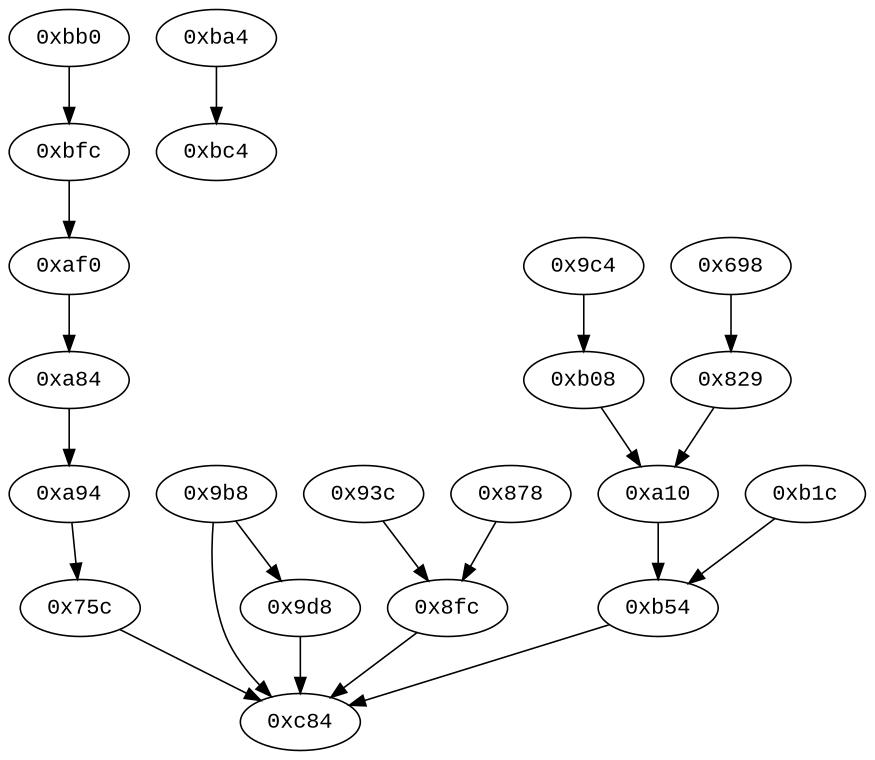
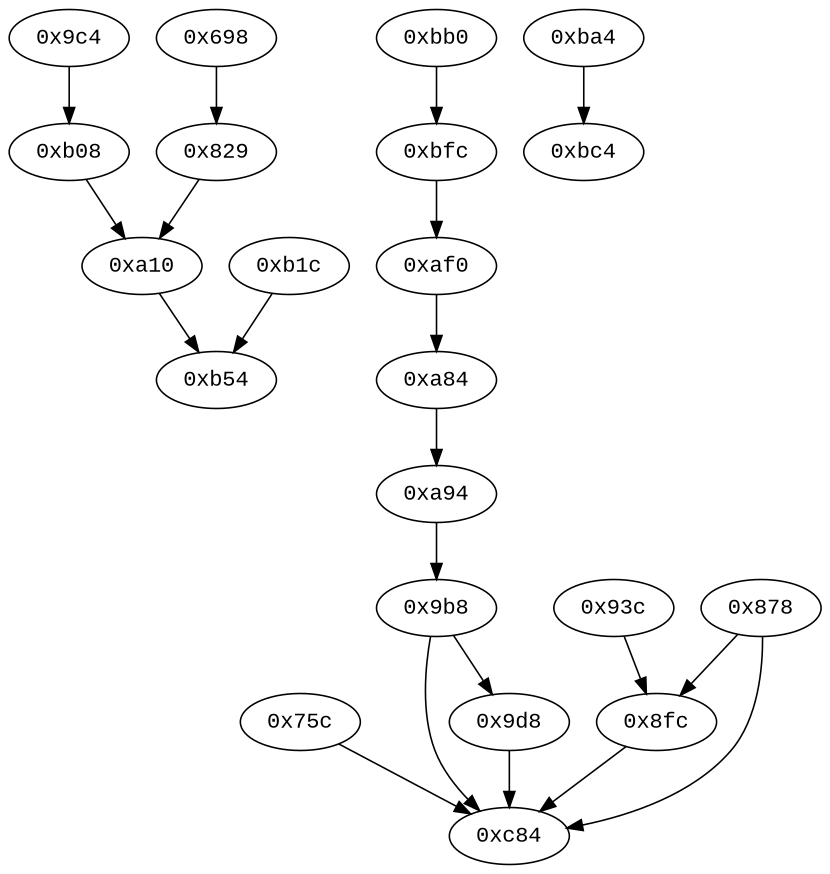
(74, 543) -> (437, 543)
(487, 663) -> (714, 767)
